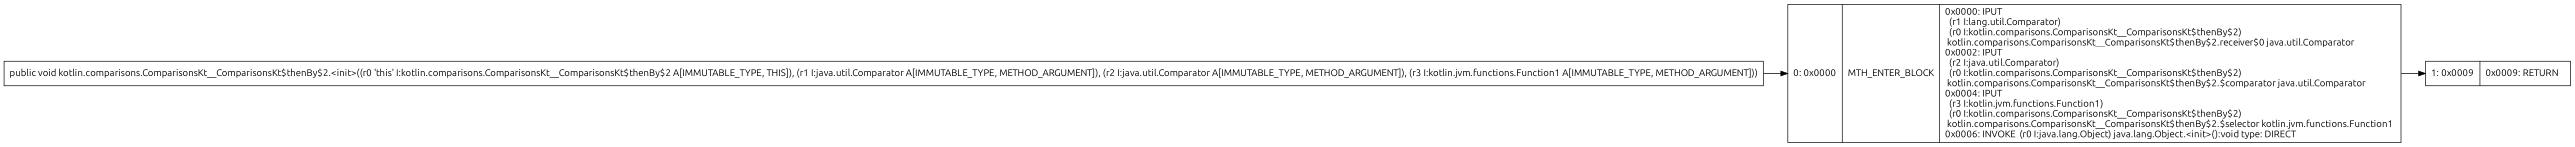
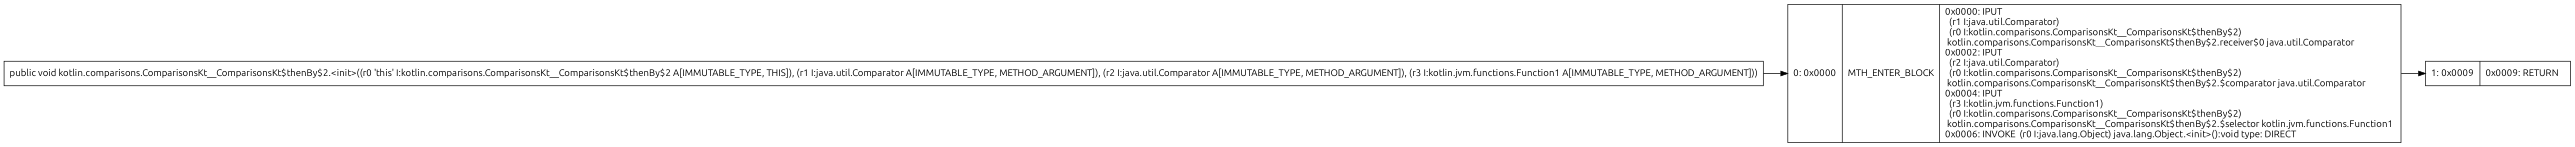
(2003, 22) -> (2003, 22)
